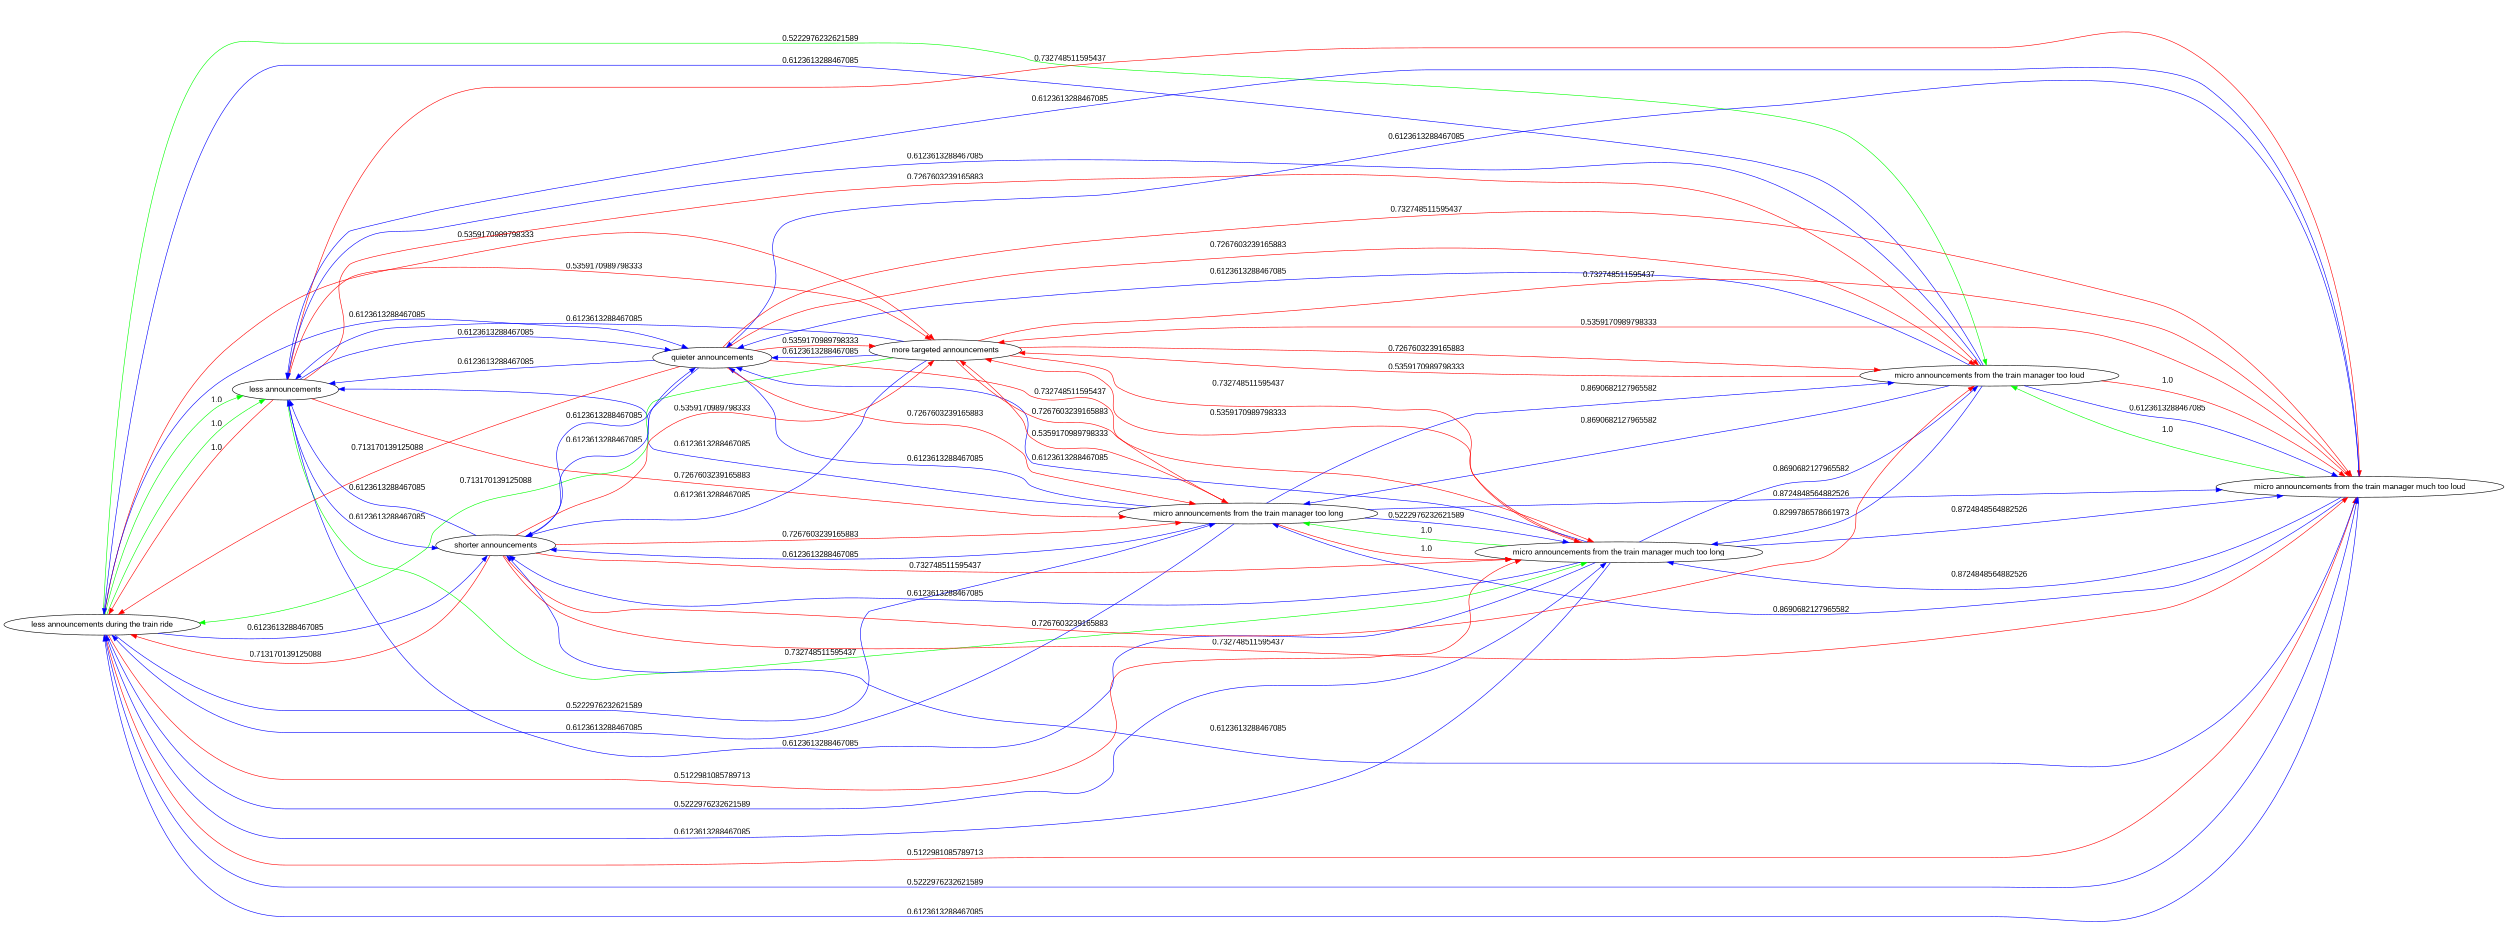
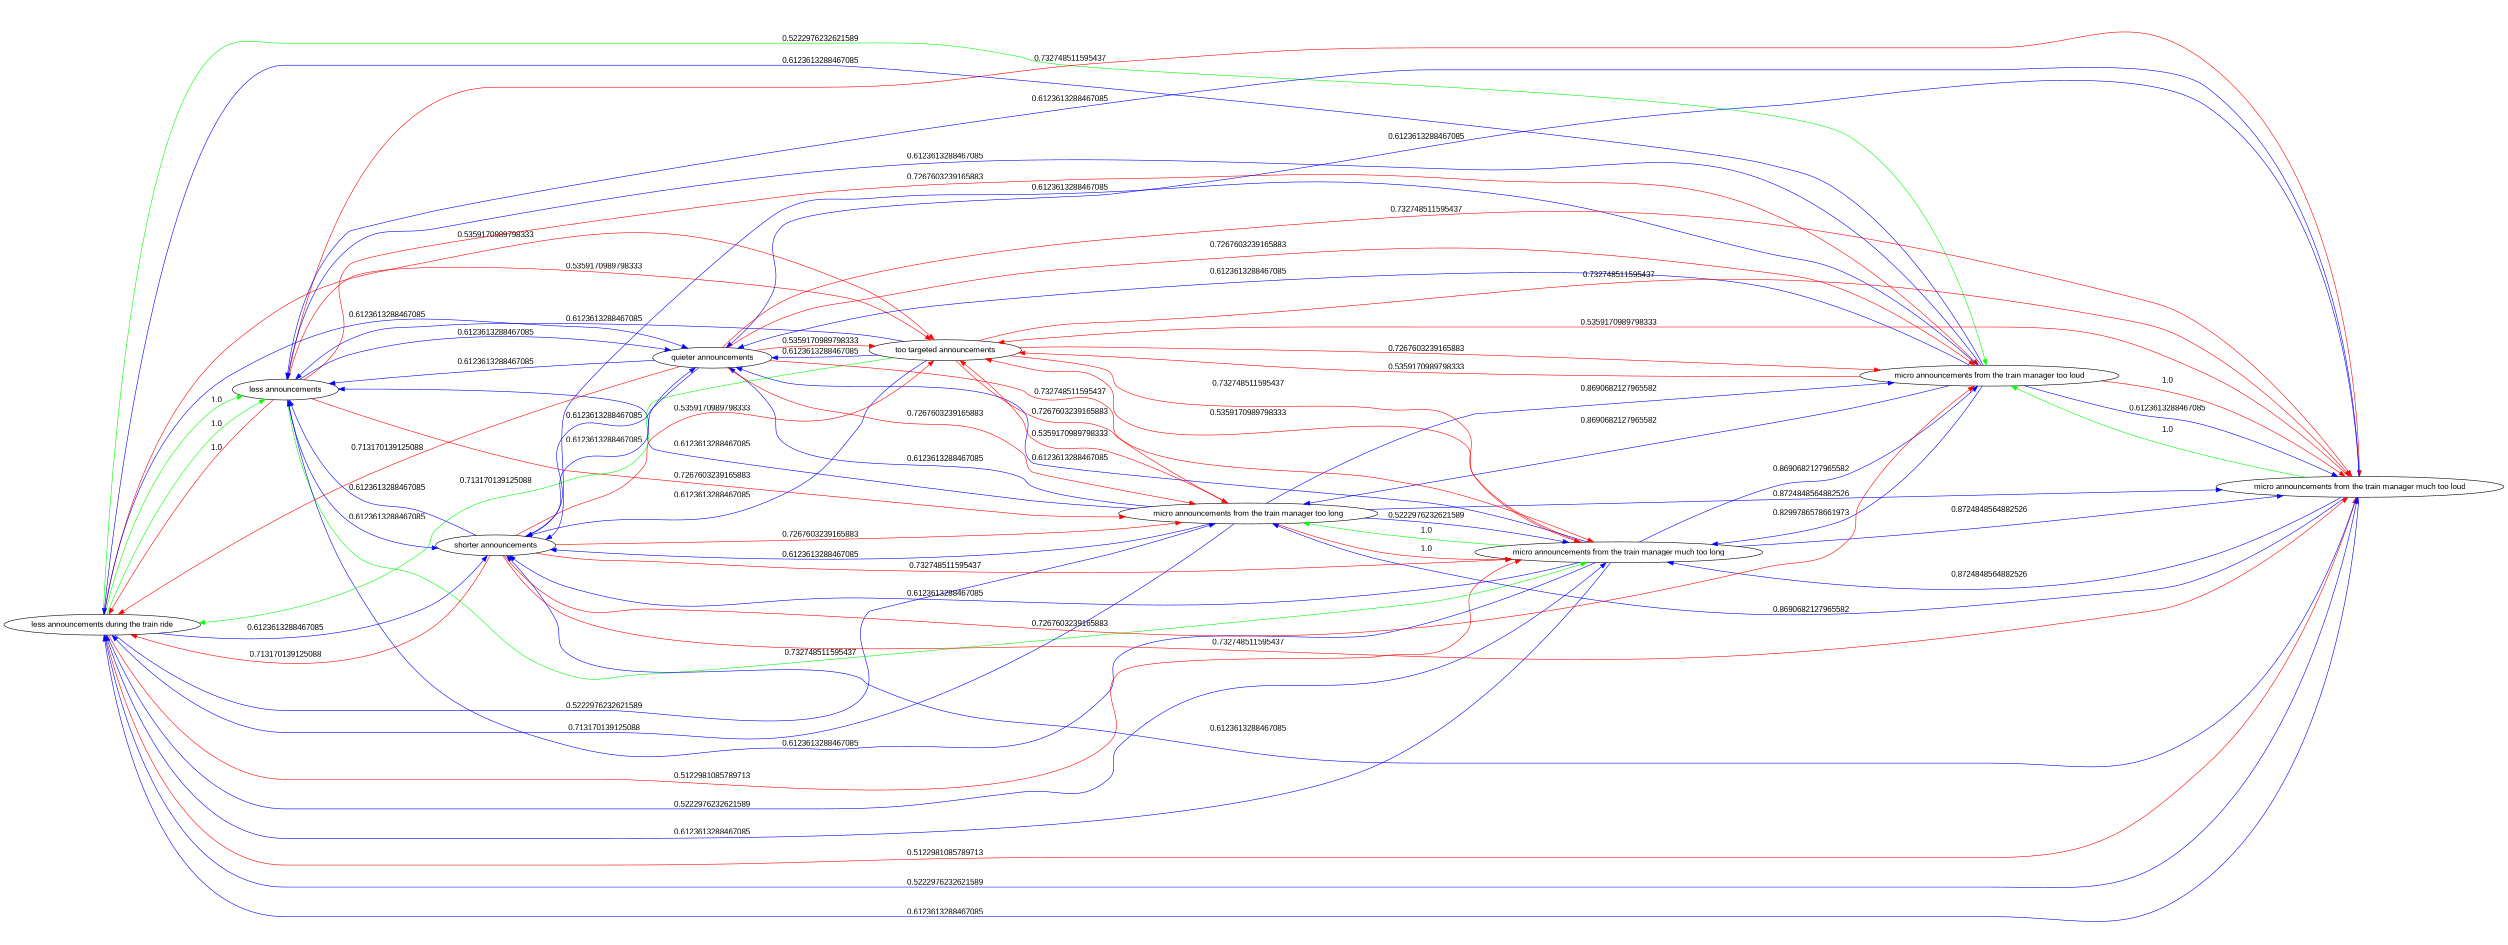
none -> (1227, 185)
(945, 350) -> (945, 350)
(604, 728) -> (604, 728)
